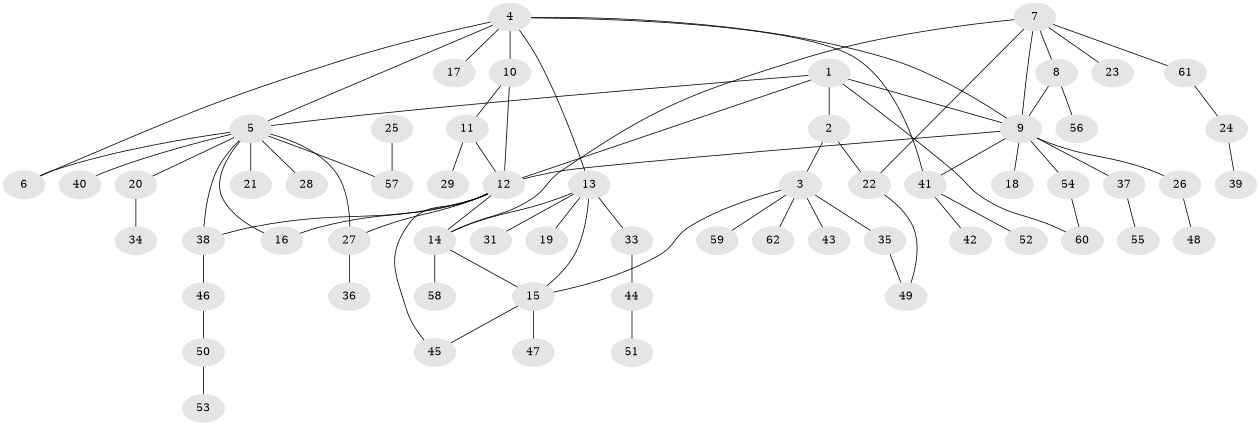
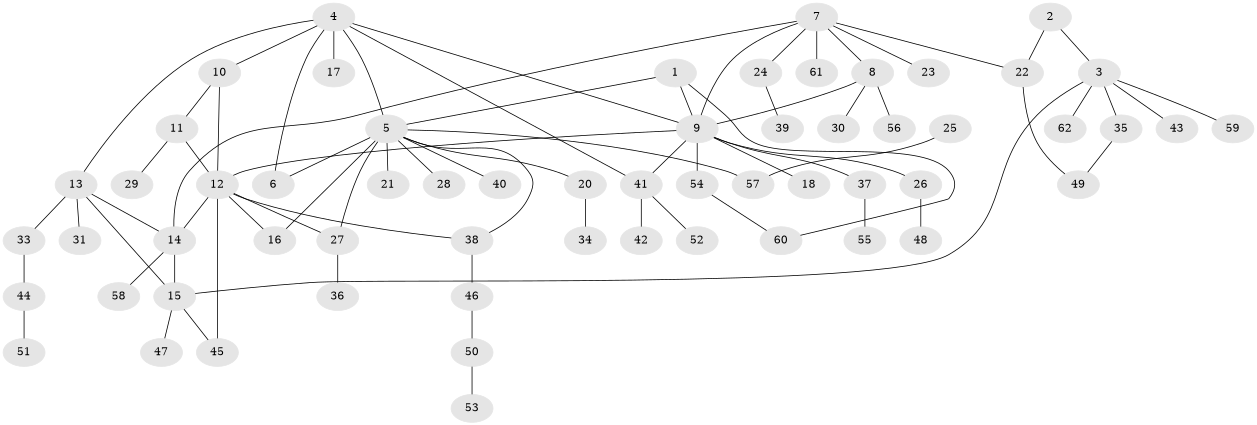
(829, 101) -> none
(1206, 101) -> (789, 45)
(666, 129) -> none
none -> (838, 129)
(547, 241) -> none
